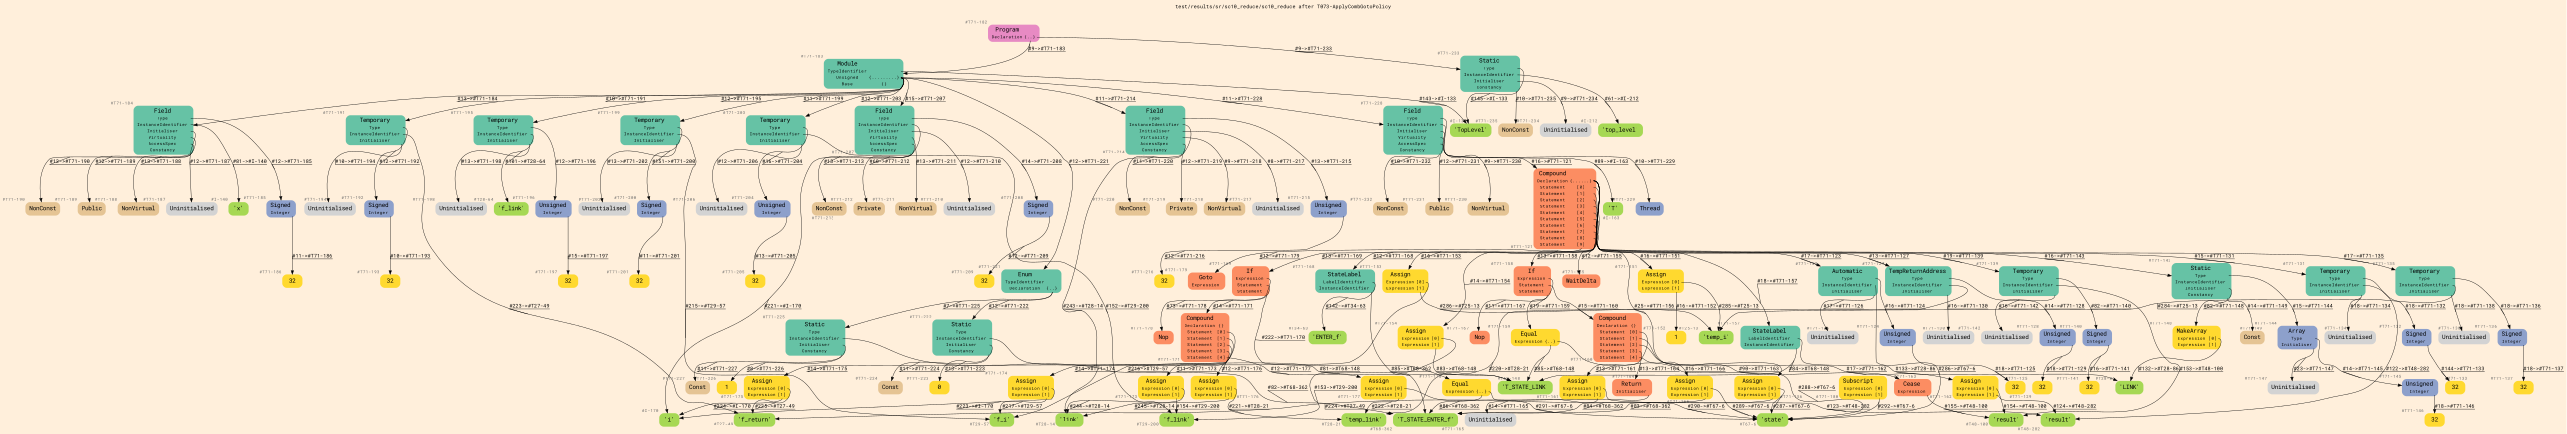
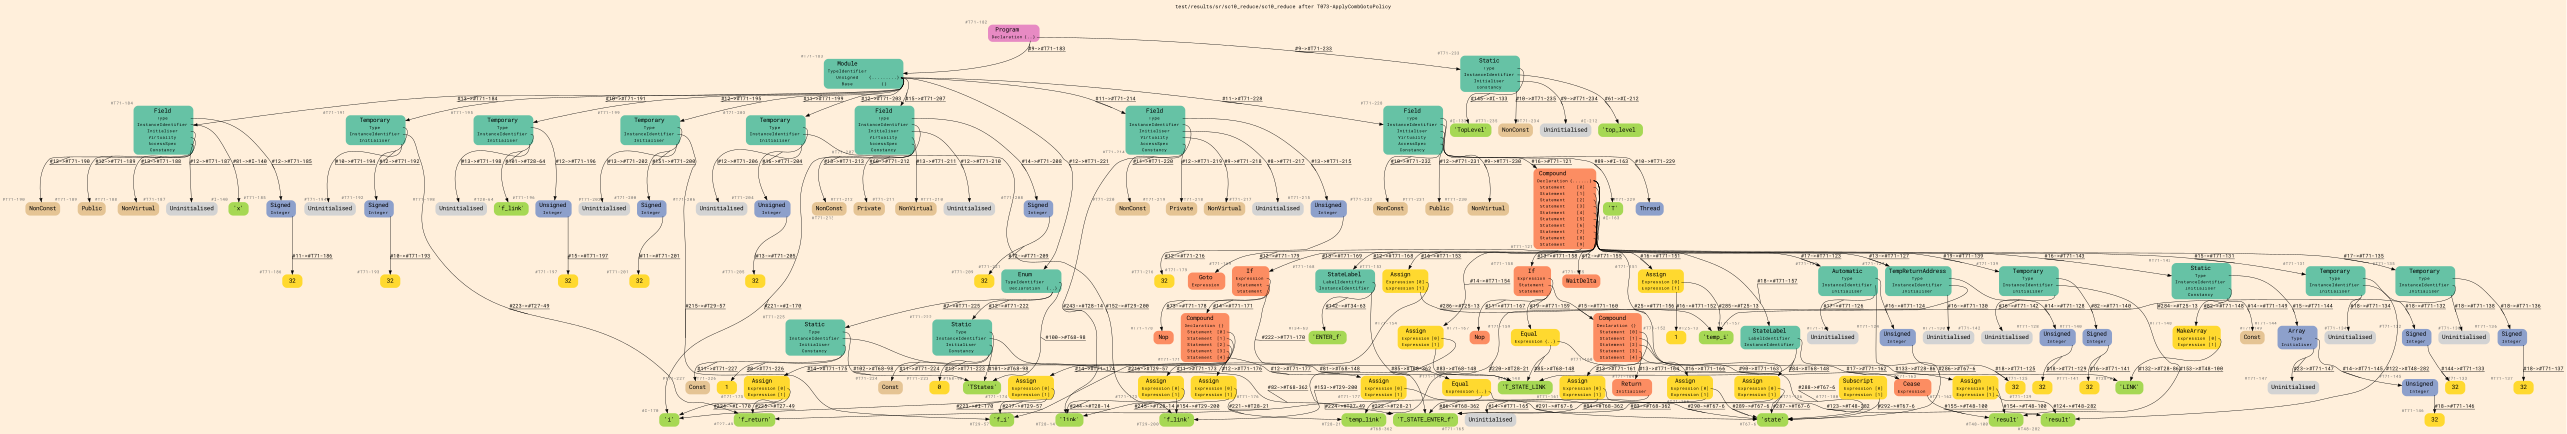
(1186, 84) -> none
none -> (982, 388)
